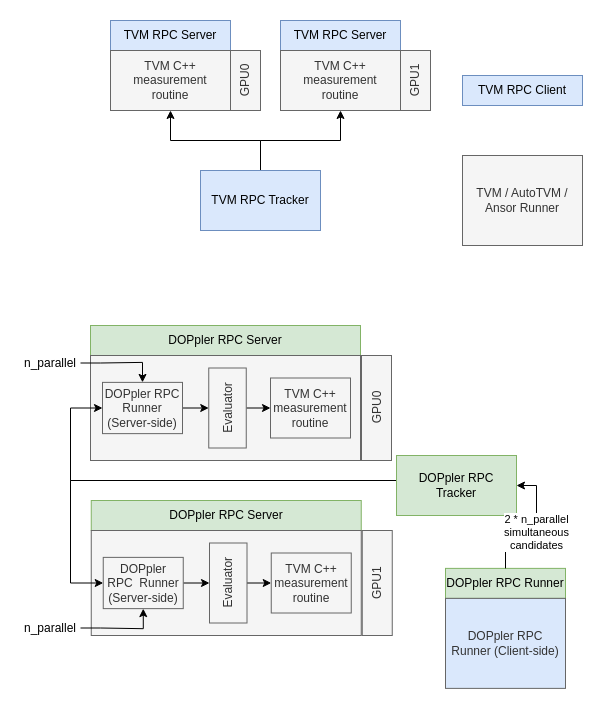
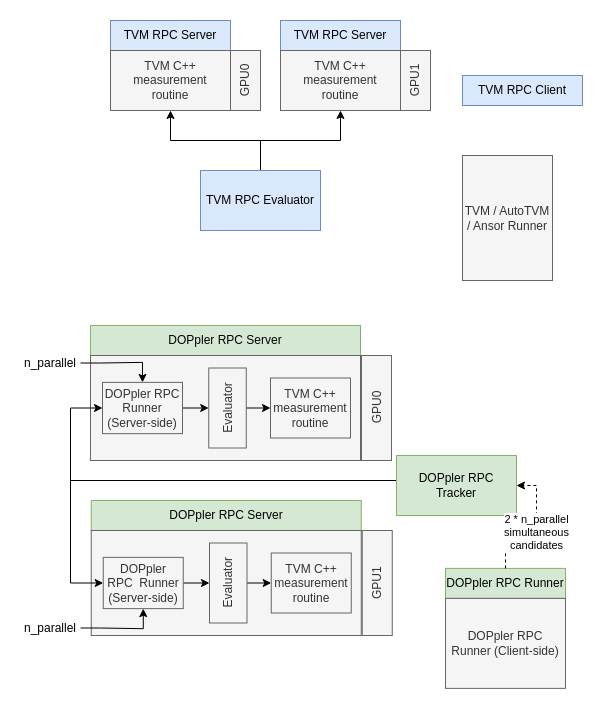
(261, 201) -> (261, 201)
(523, 201) -> (508, 218)
(537, 493) -> (537, 493)
(506, 643) -> (506, 643)
